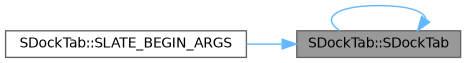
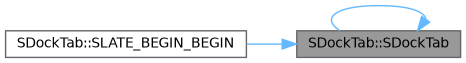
(126, 44) -> (126, 44)
